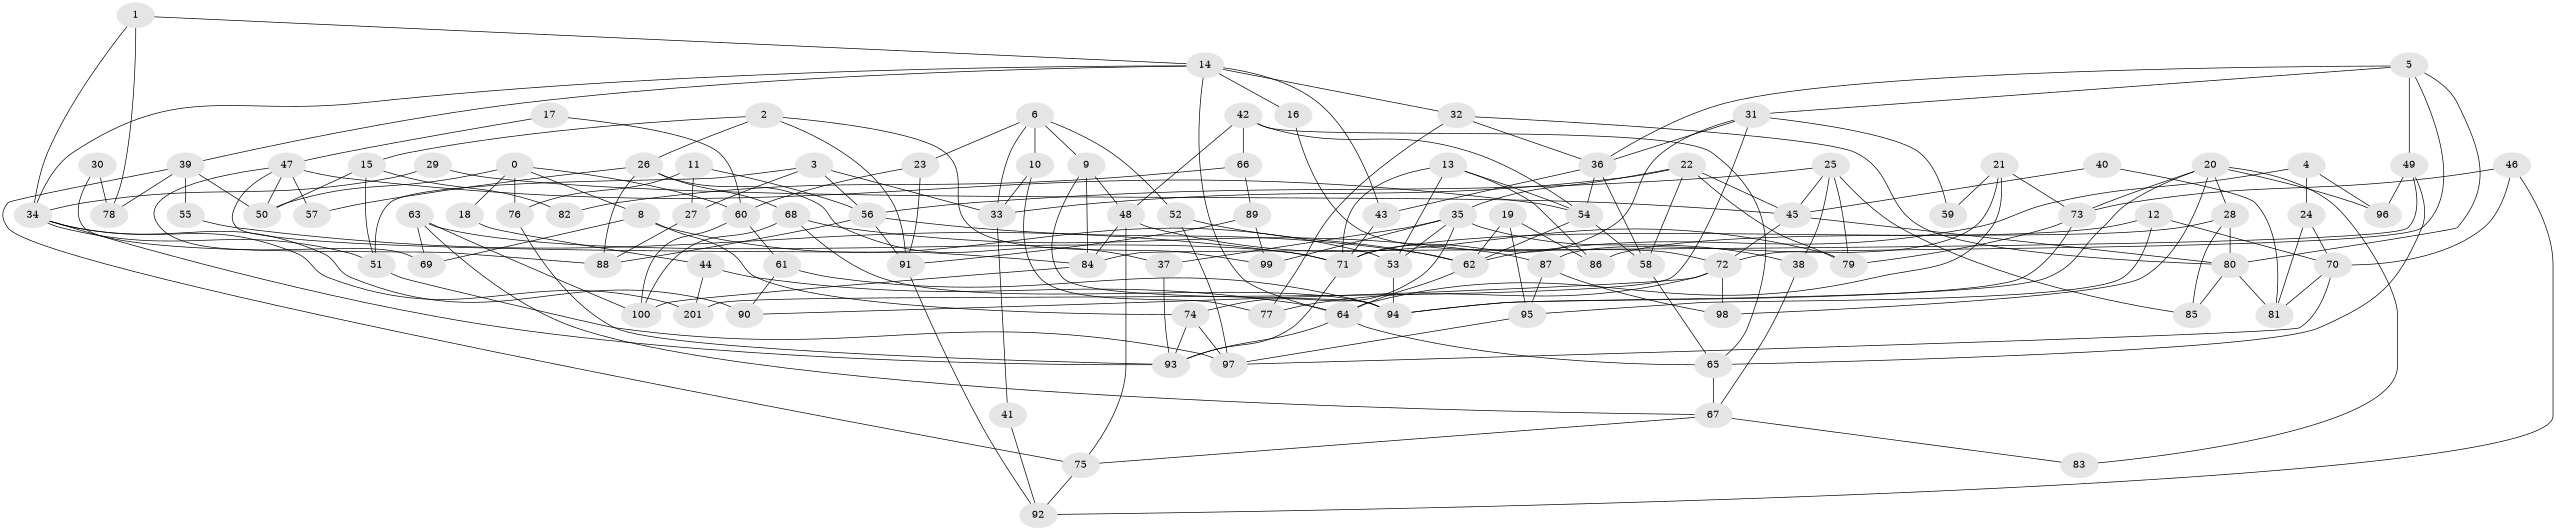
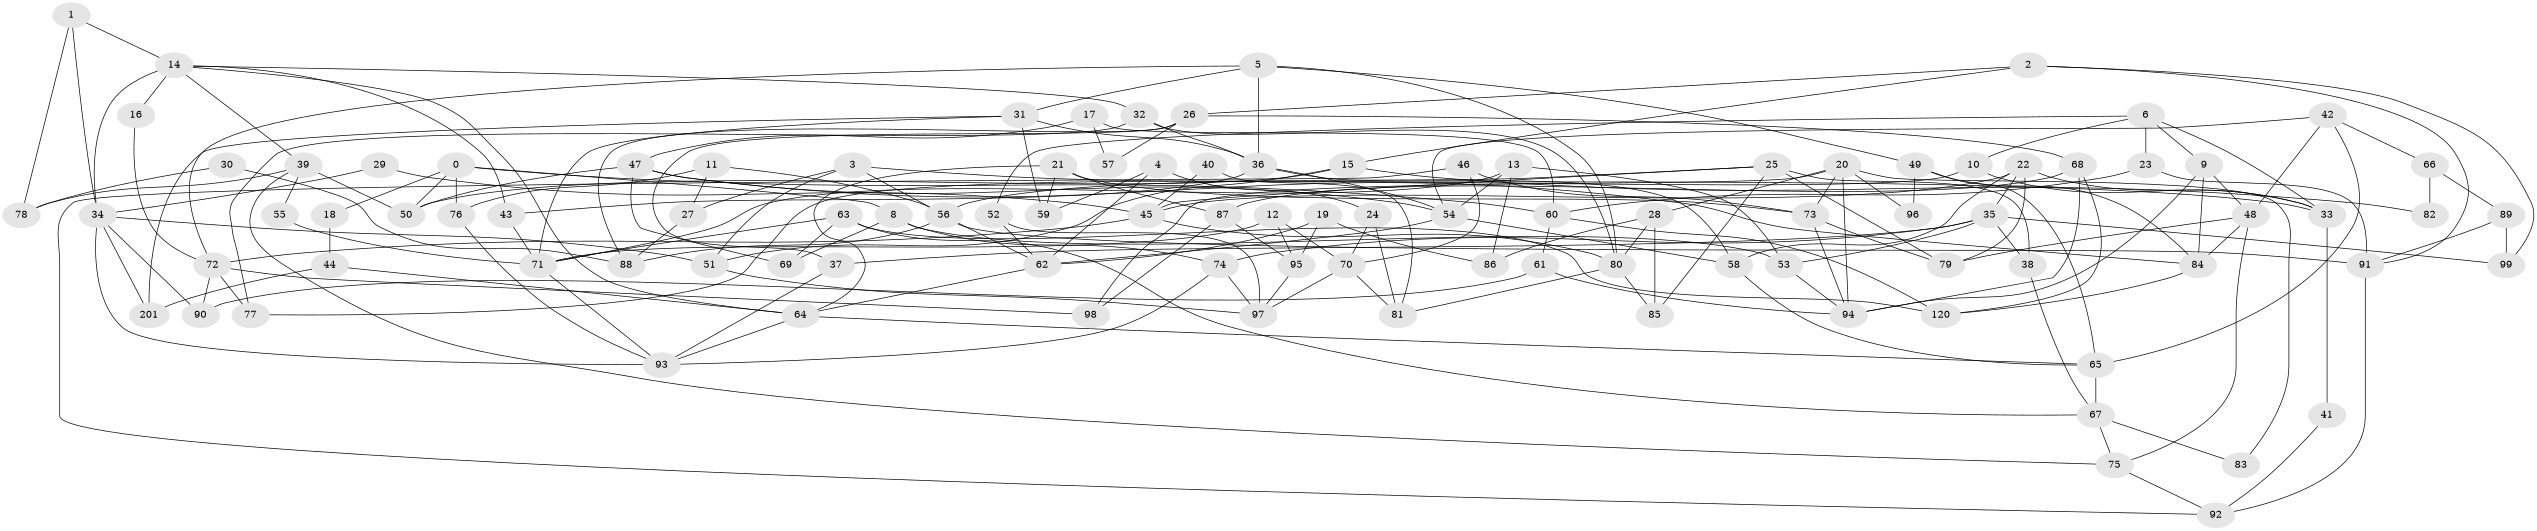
(297, 185) -> (1098, 138)
(2345, 190) -> (1080, 199)
(641, 315) -> (1941, 315)
